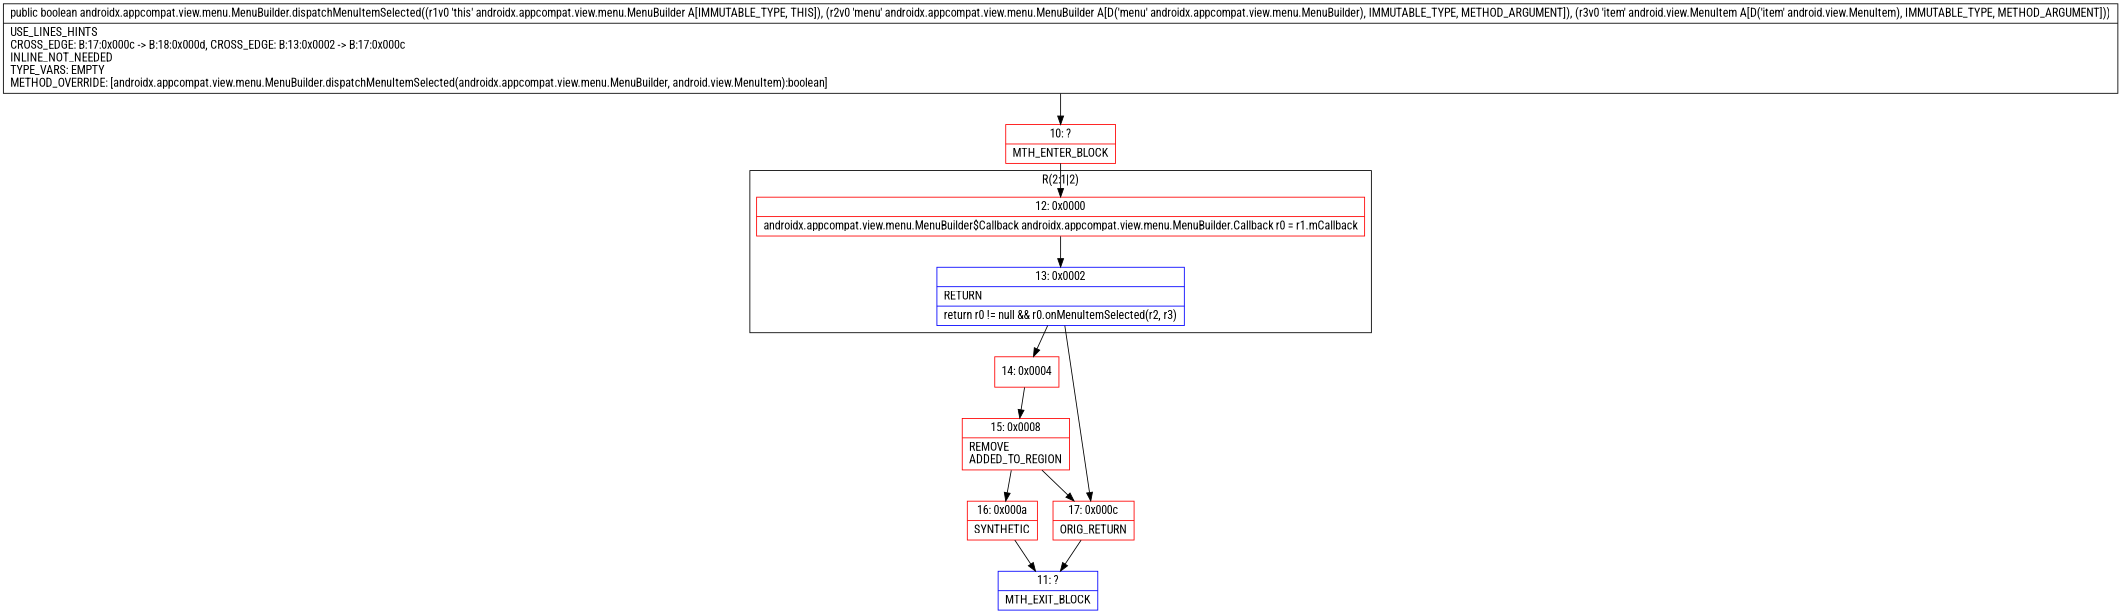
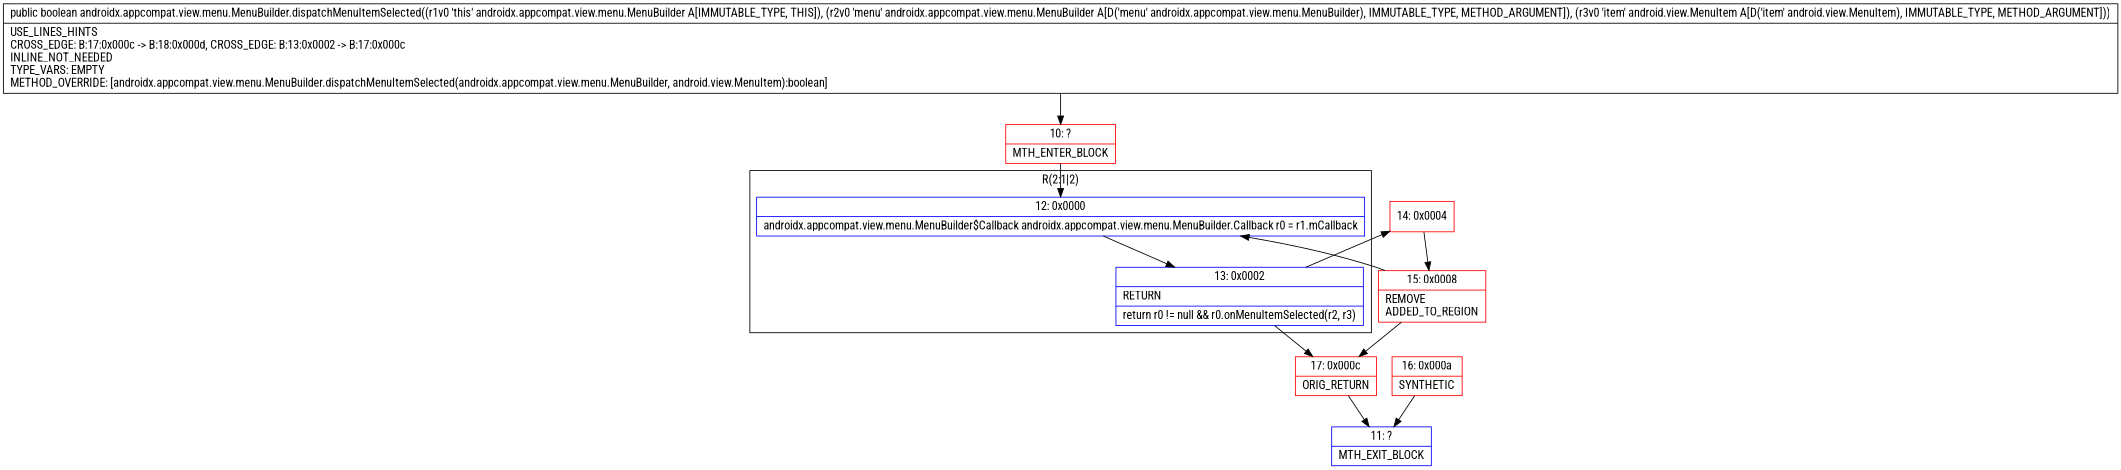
(1061, 217) -> (1061, 217)
(1009, 481) -> (1318, 251)
